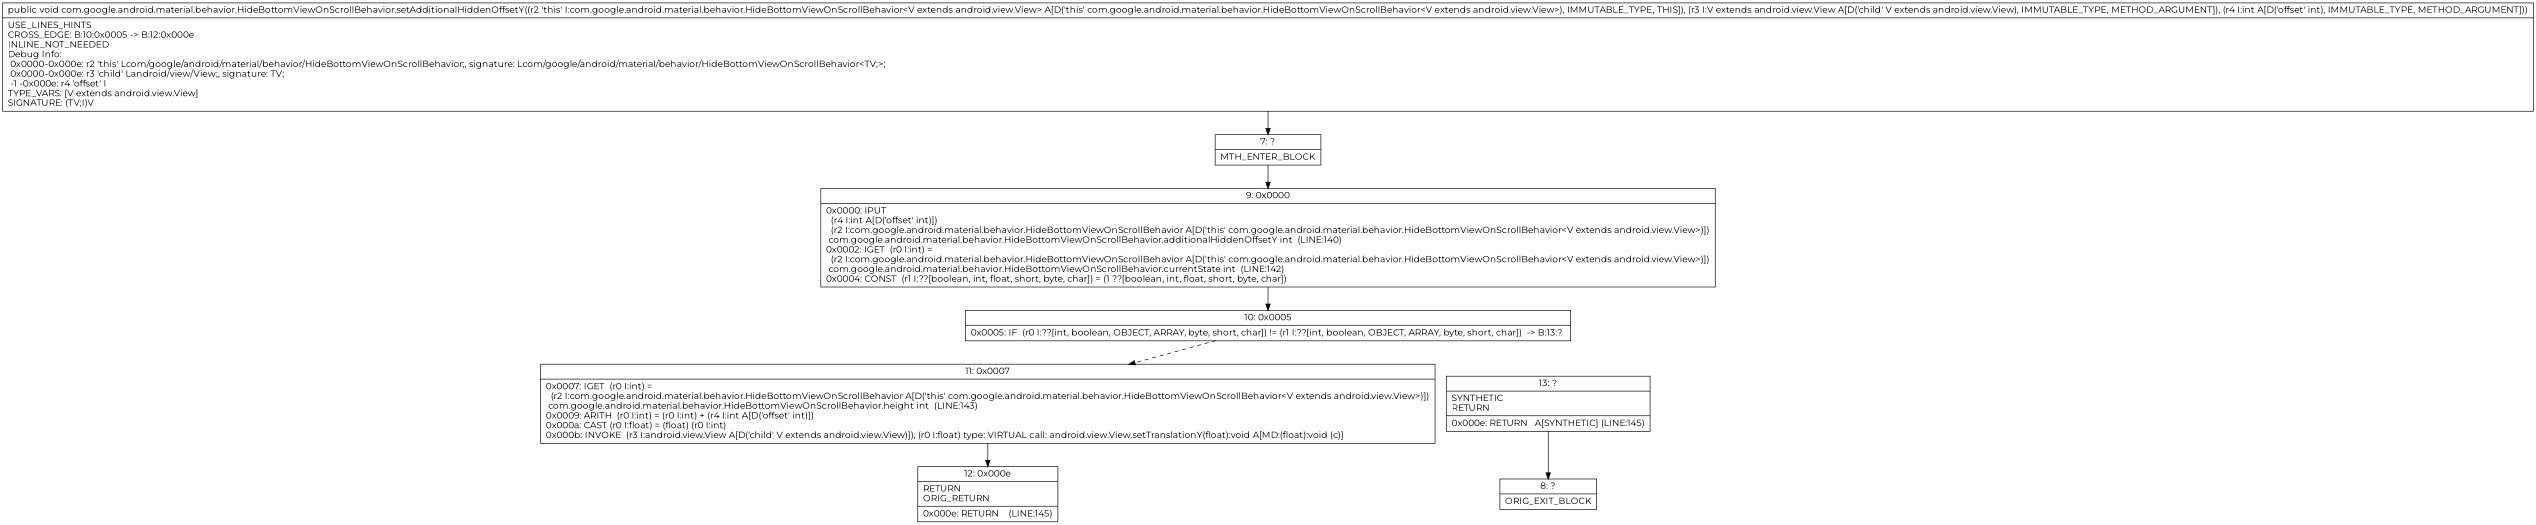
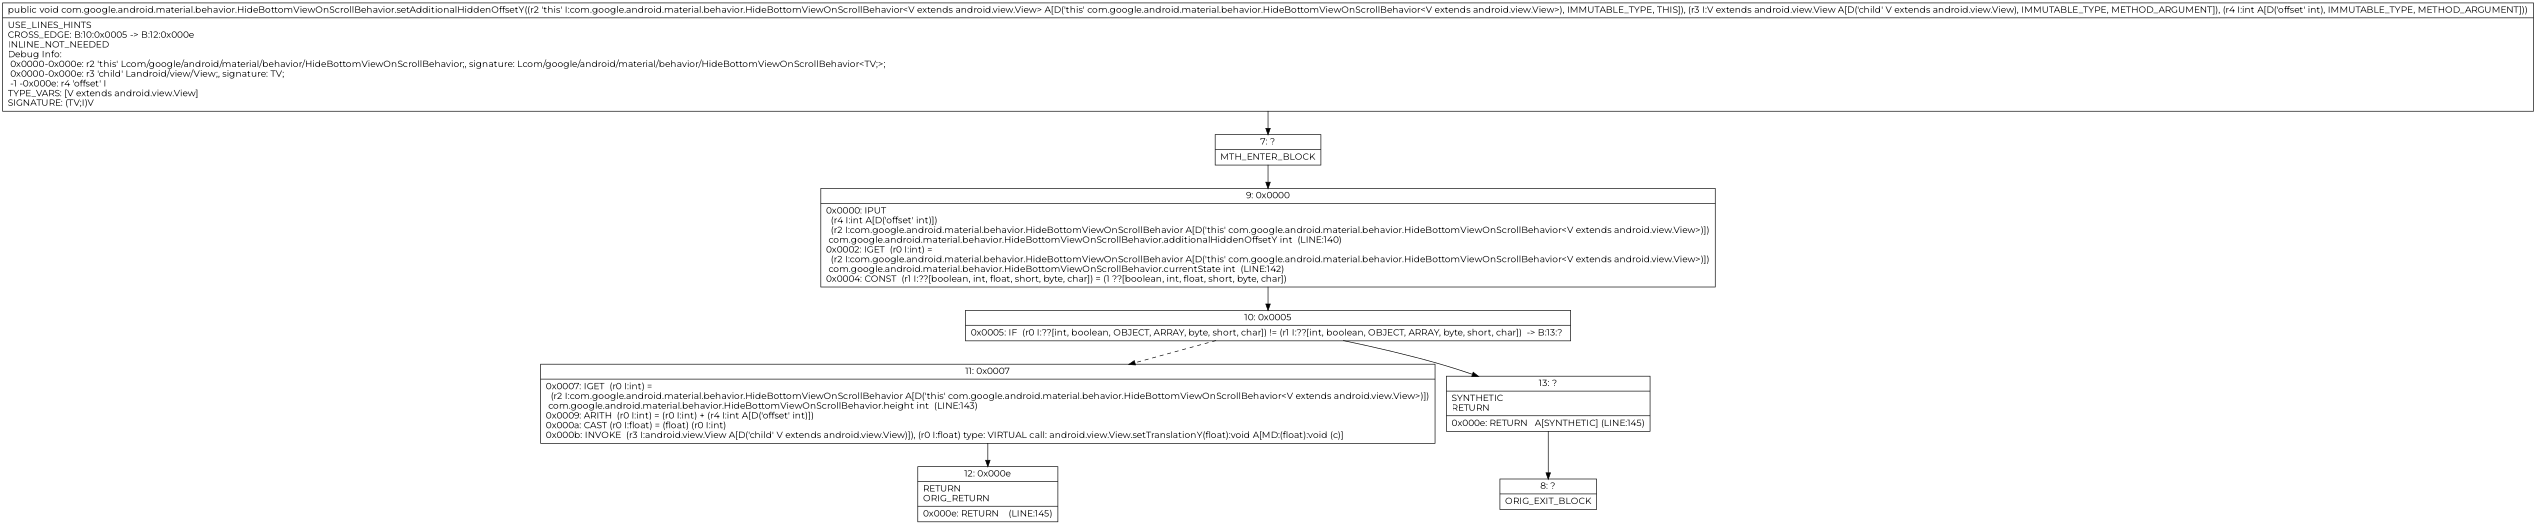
none -> (1408, 355)
